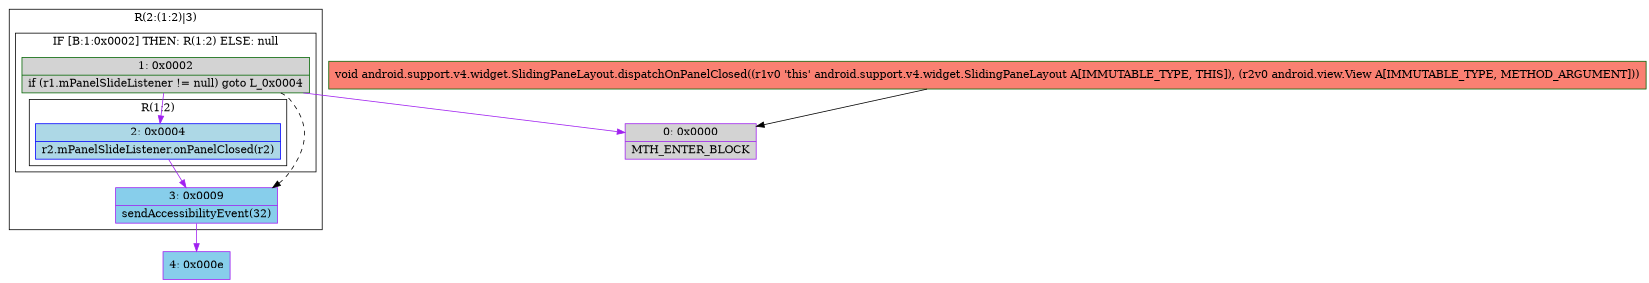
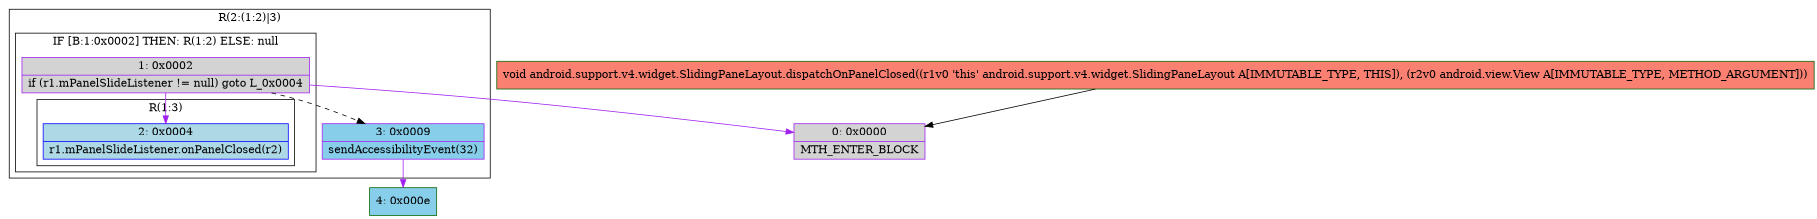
(166, 75) -> (166, 75)
(158, 108) -> (166, 108)
(158, 150) -> (166, 150)
(175, 170) -> none
(197, 266) -> (403, 202)
